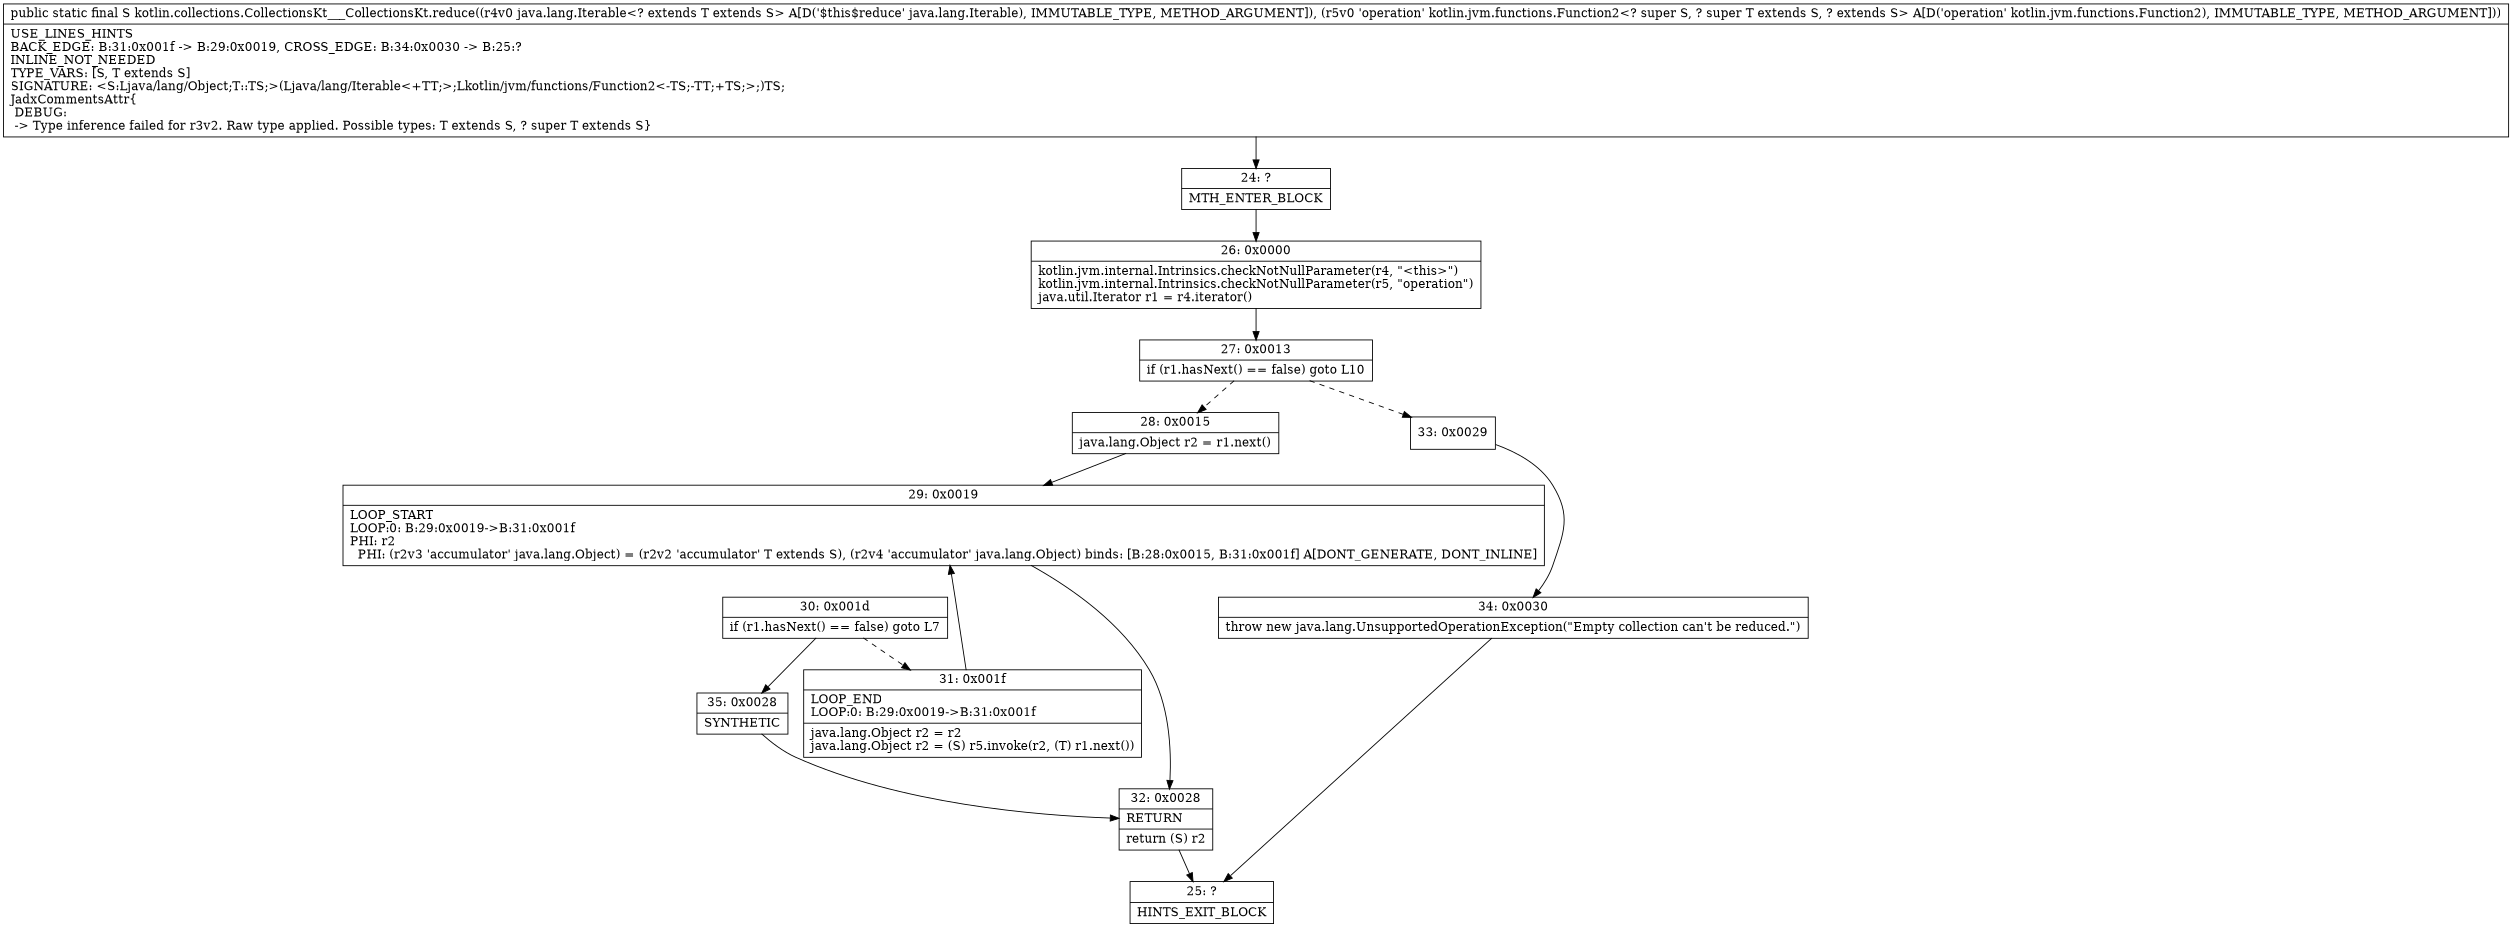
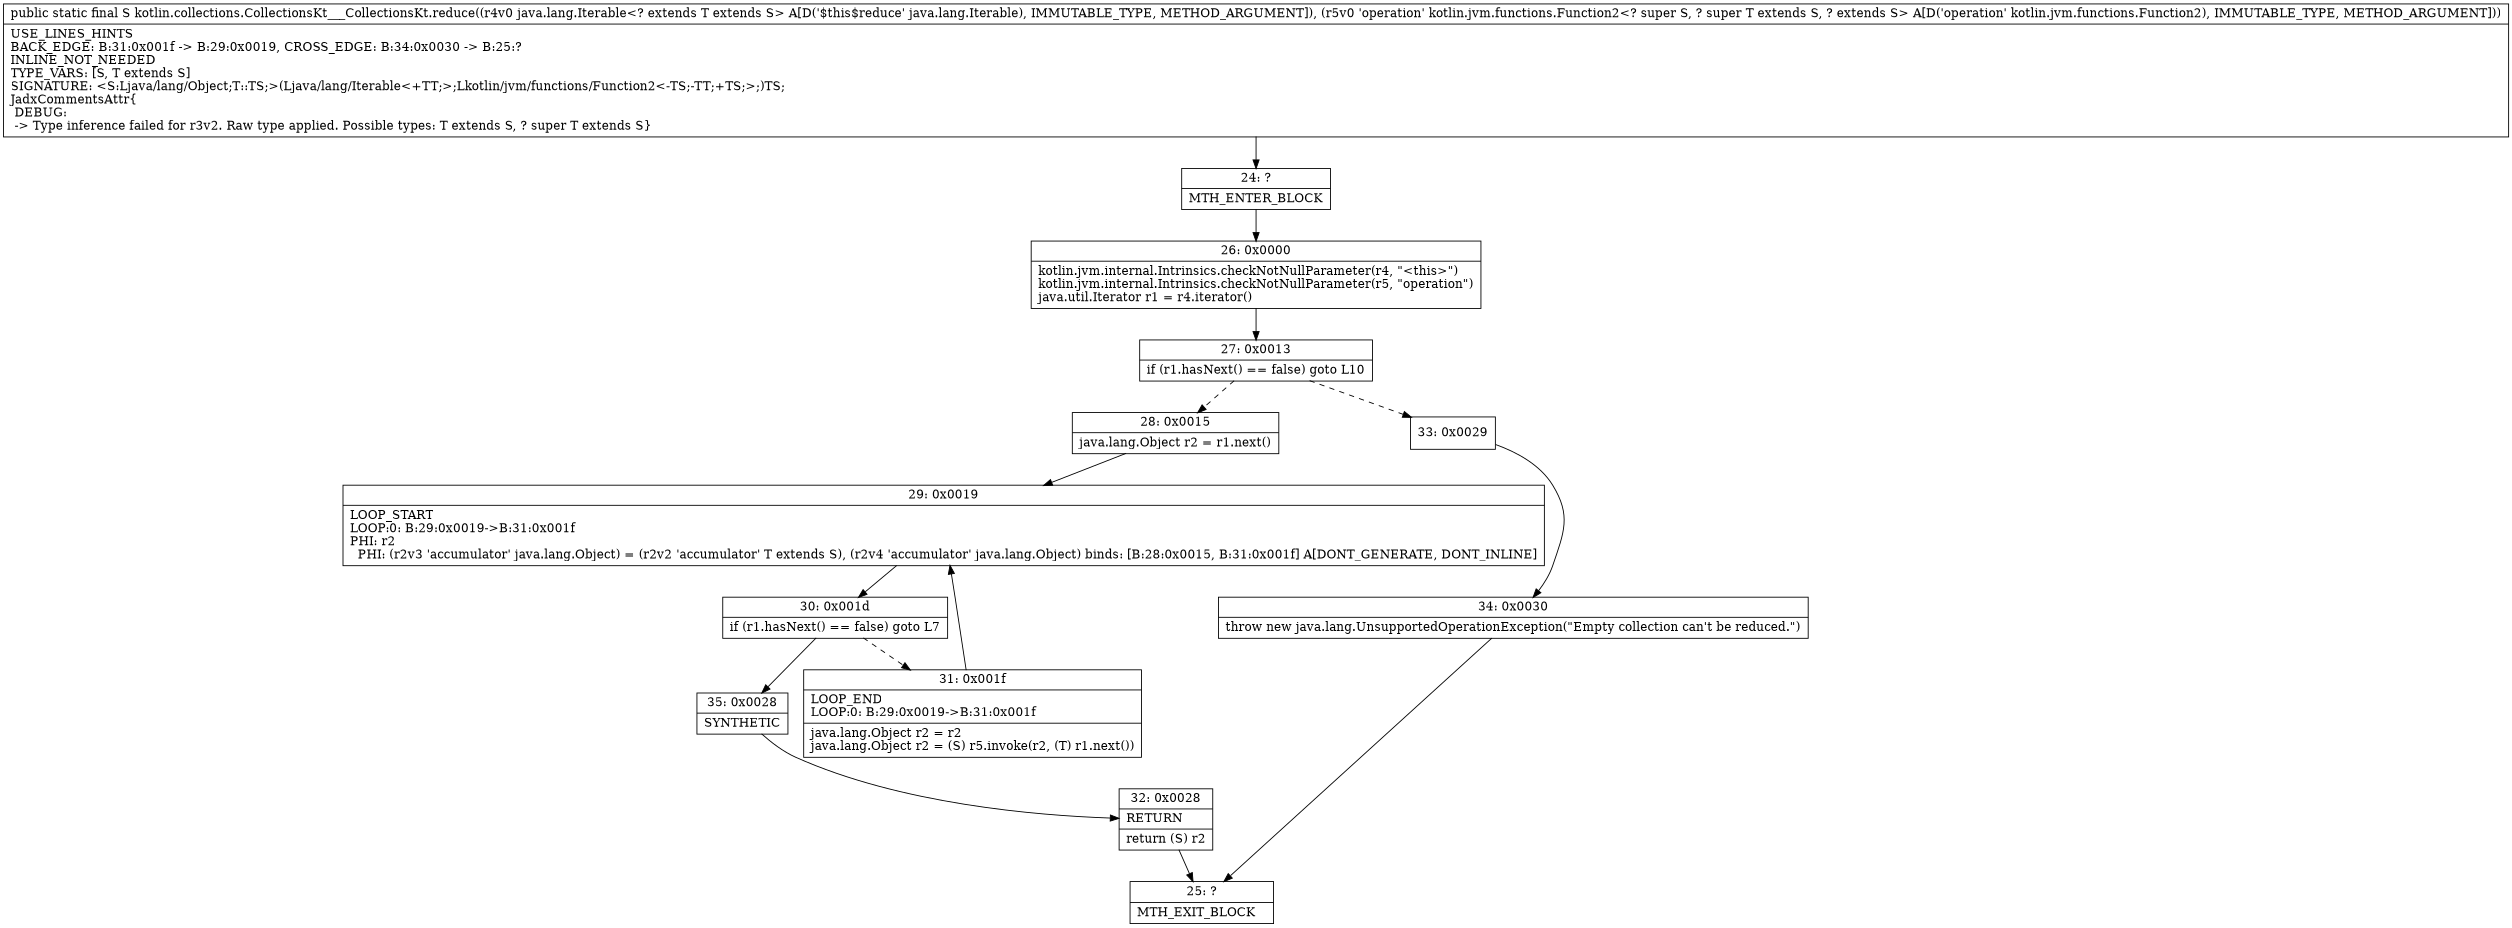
(1136, 651) -> (881, 579)
(1202, 913) -> (1197, 913)
